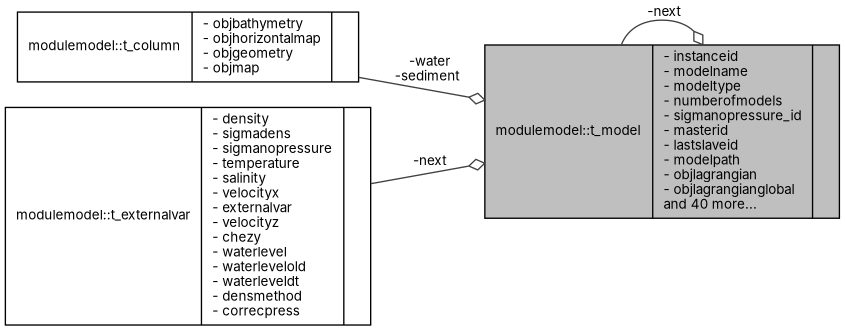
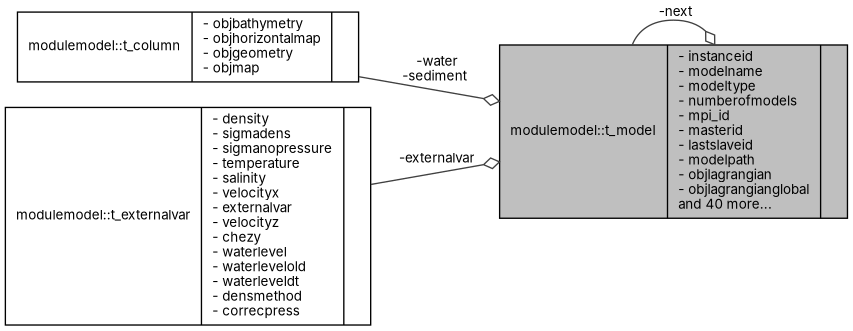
(733, 116) -> (704, 116)
(428, 162) -> (435, 159)
